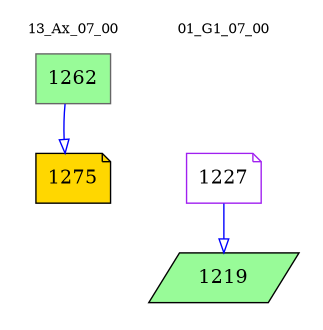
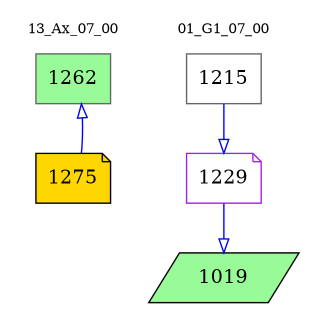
none -> (224, 79)
(64, 122) -> (82, 136)
(224, 178) -> (224, 178)
(224, 278) -> (224, 278)
